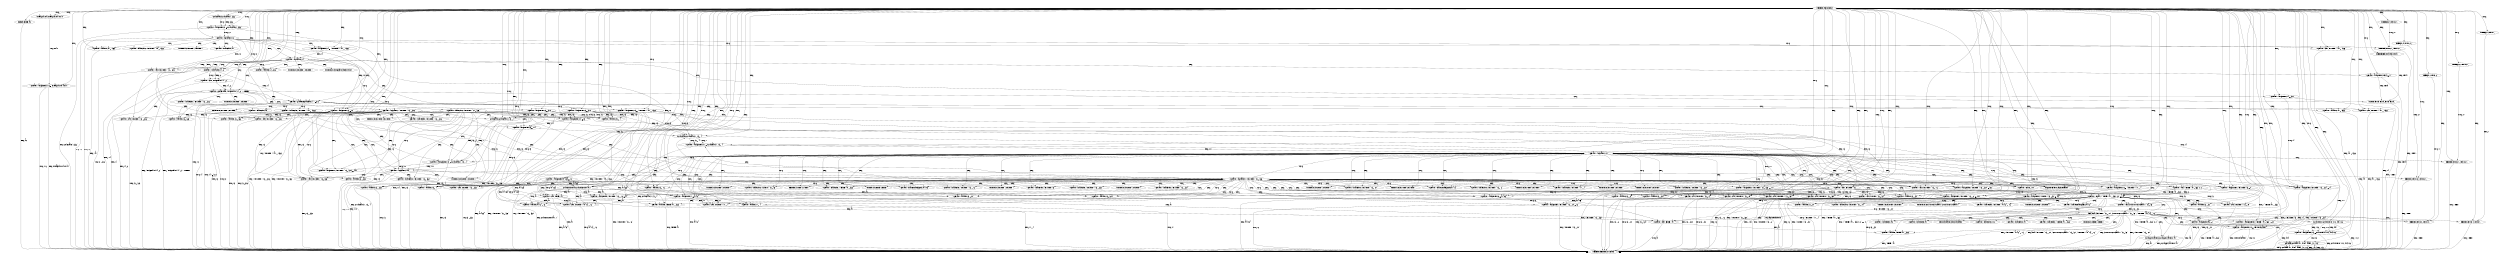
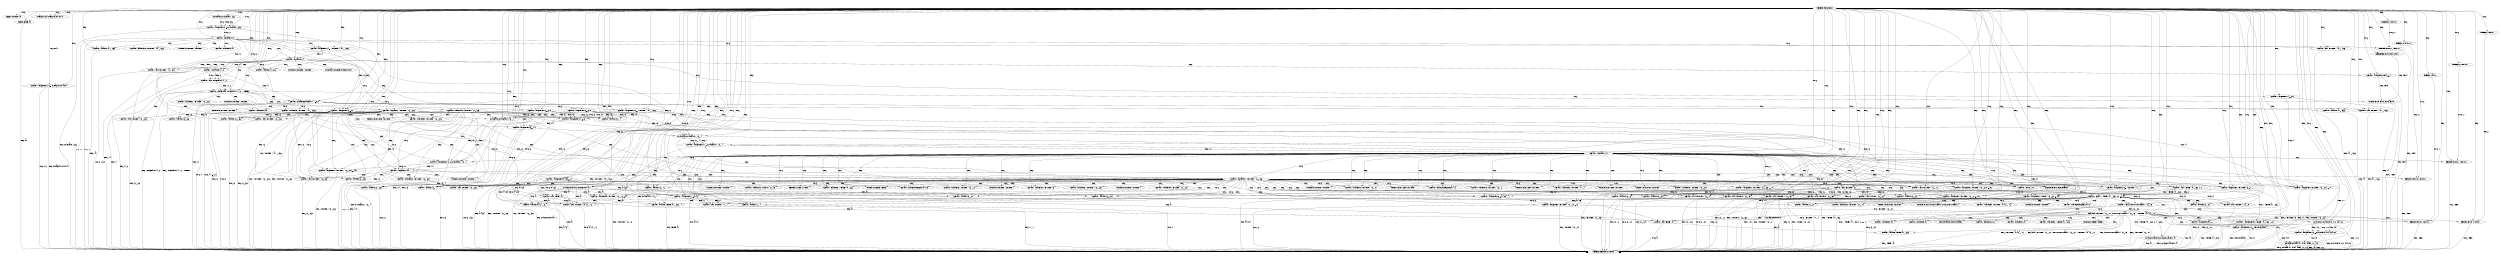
none -> (14, 17)
(2387, 54) -> (2387, 54)
(2430, 75) -> (2430, 75)
(1757, 178) -> none
(568, 183) -> none
(875, 251) -> (911, 252)
